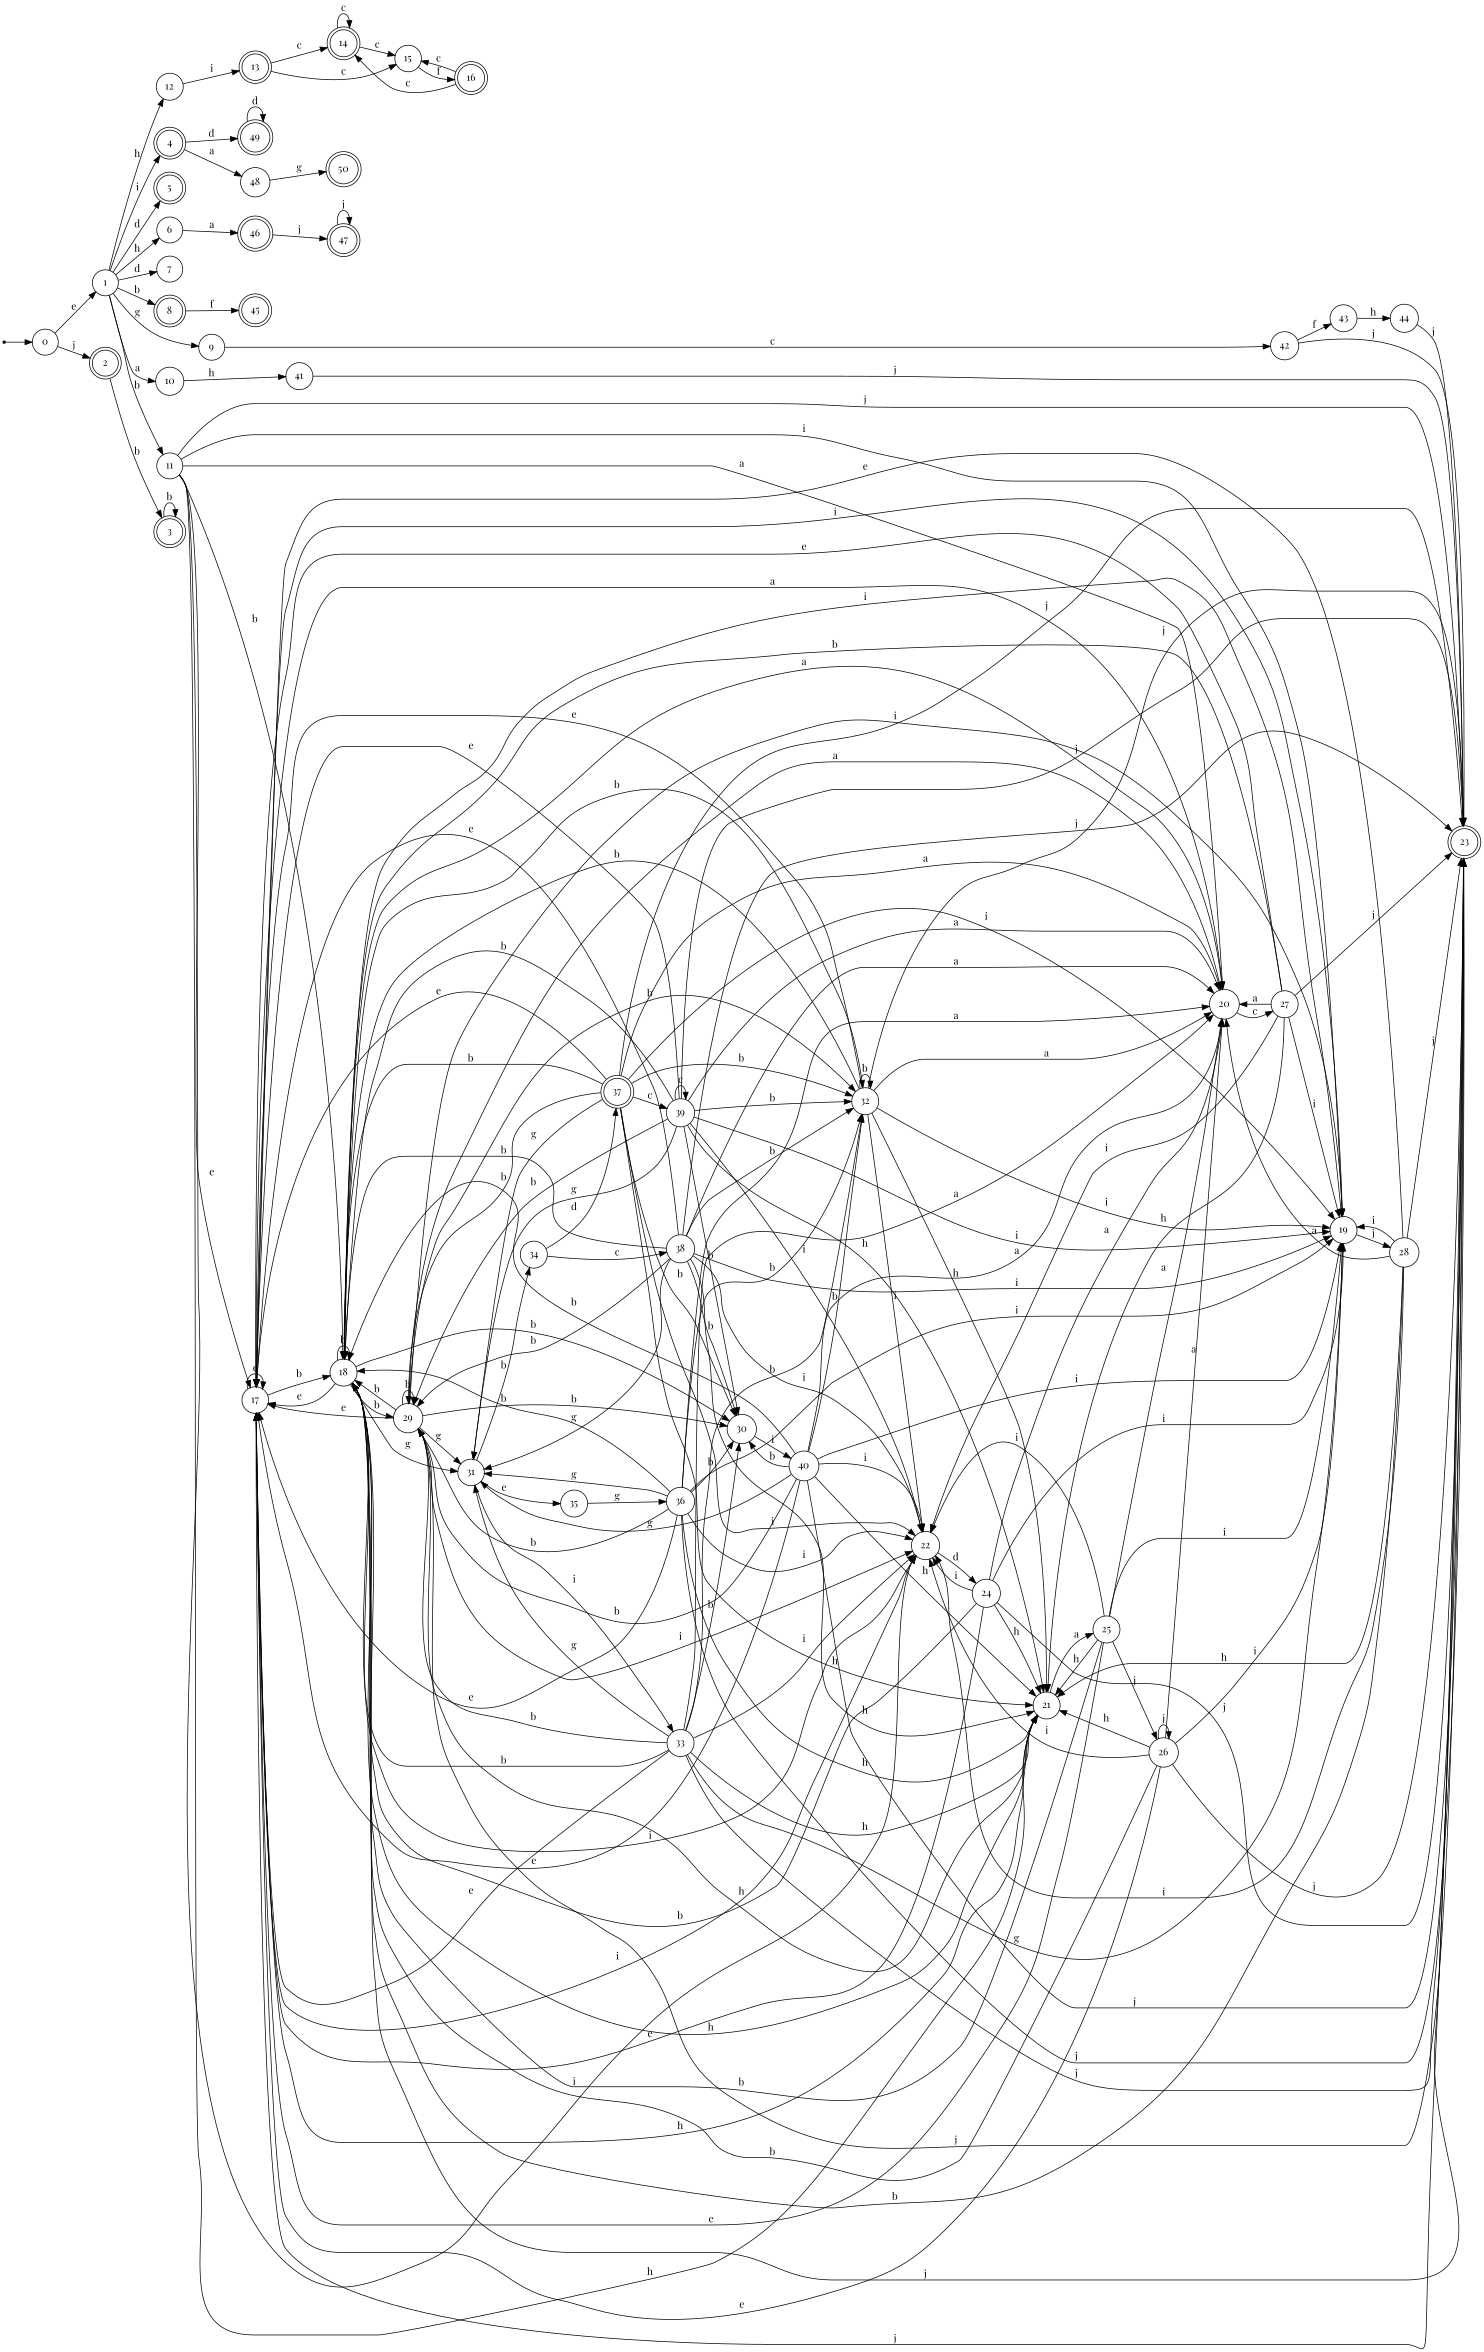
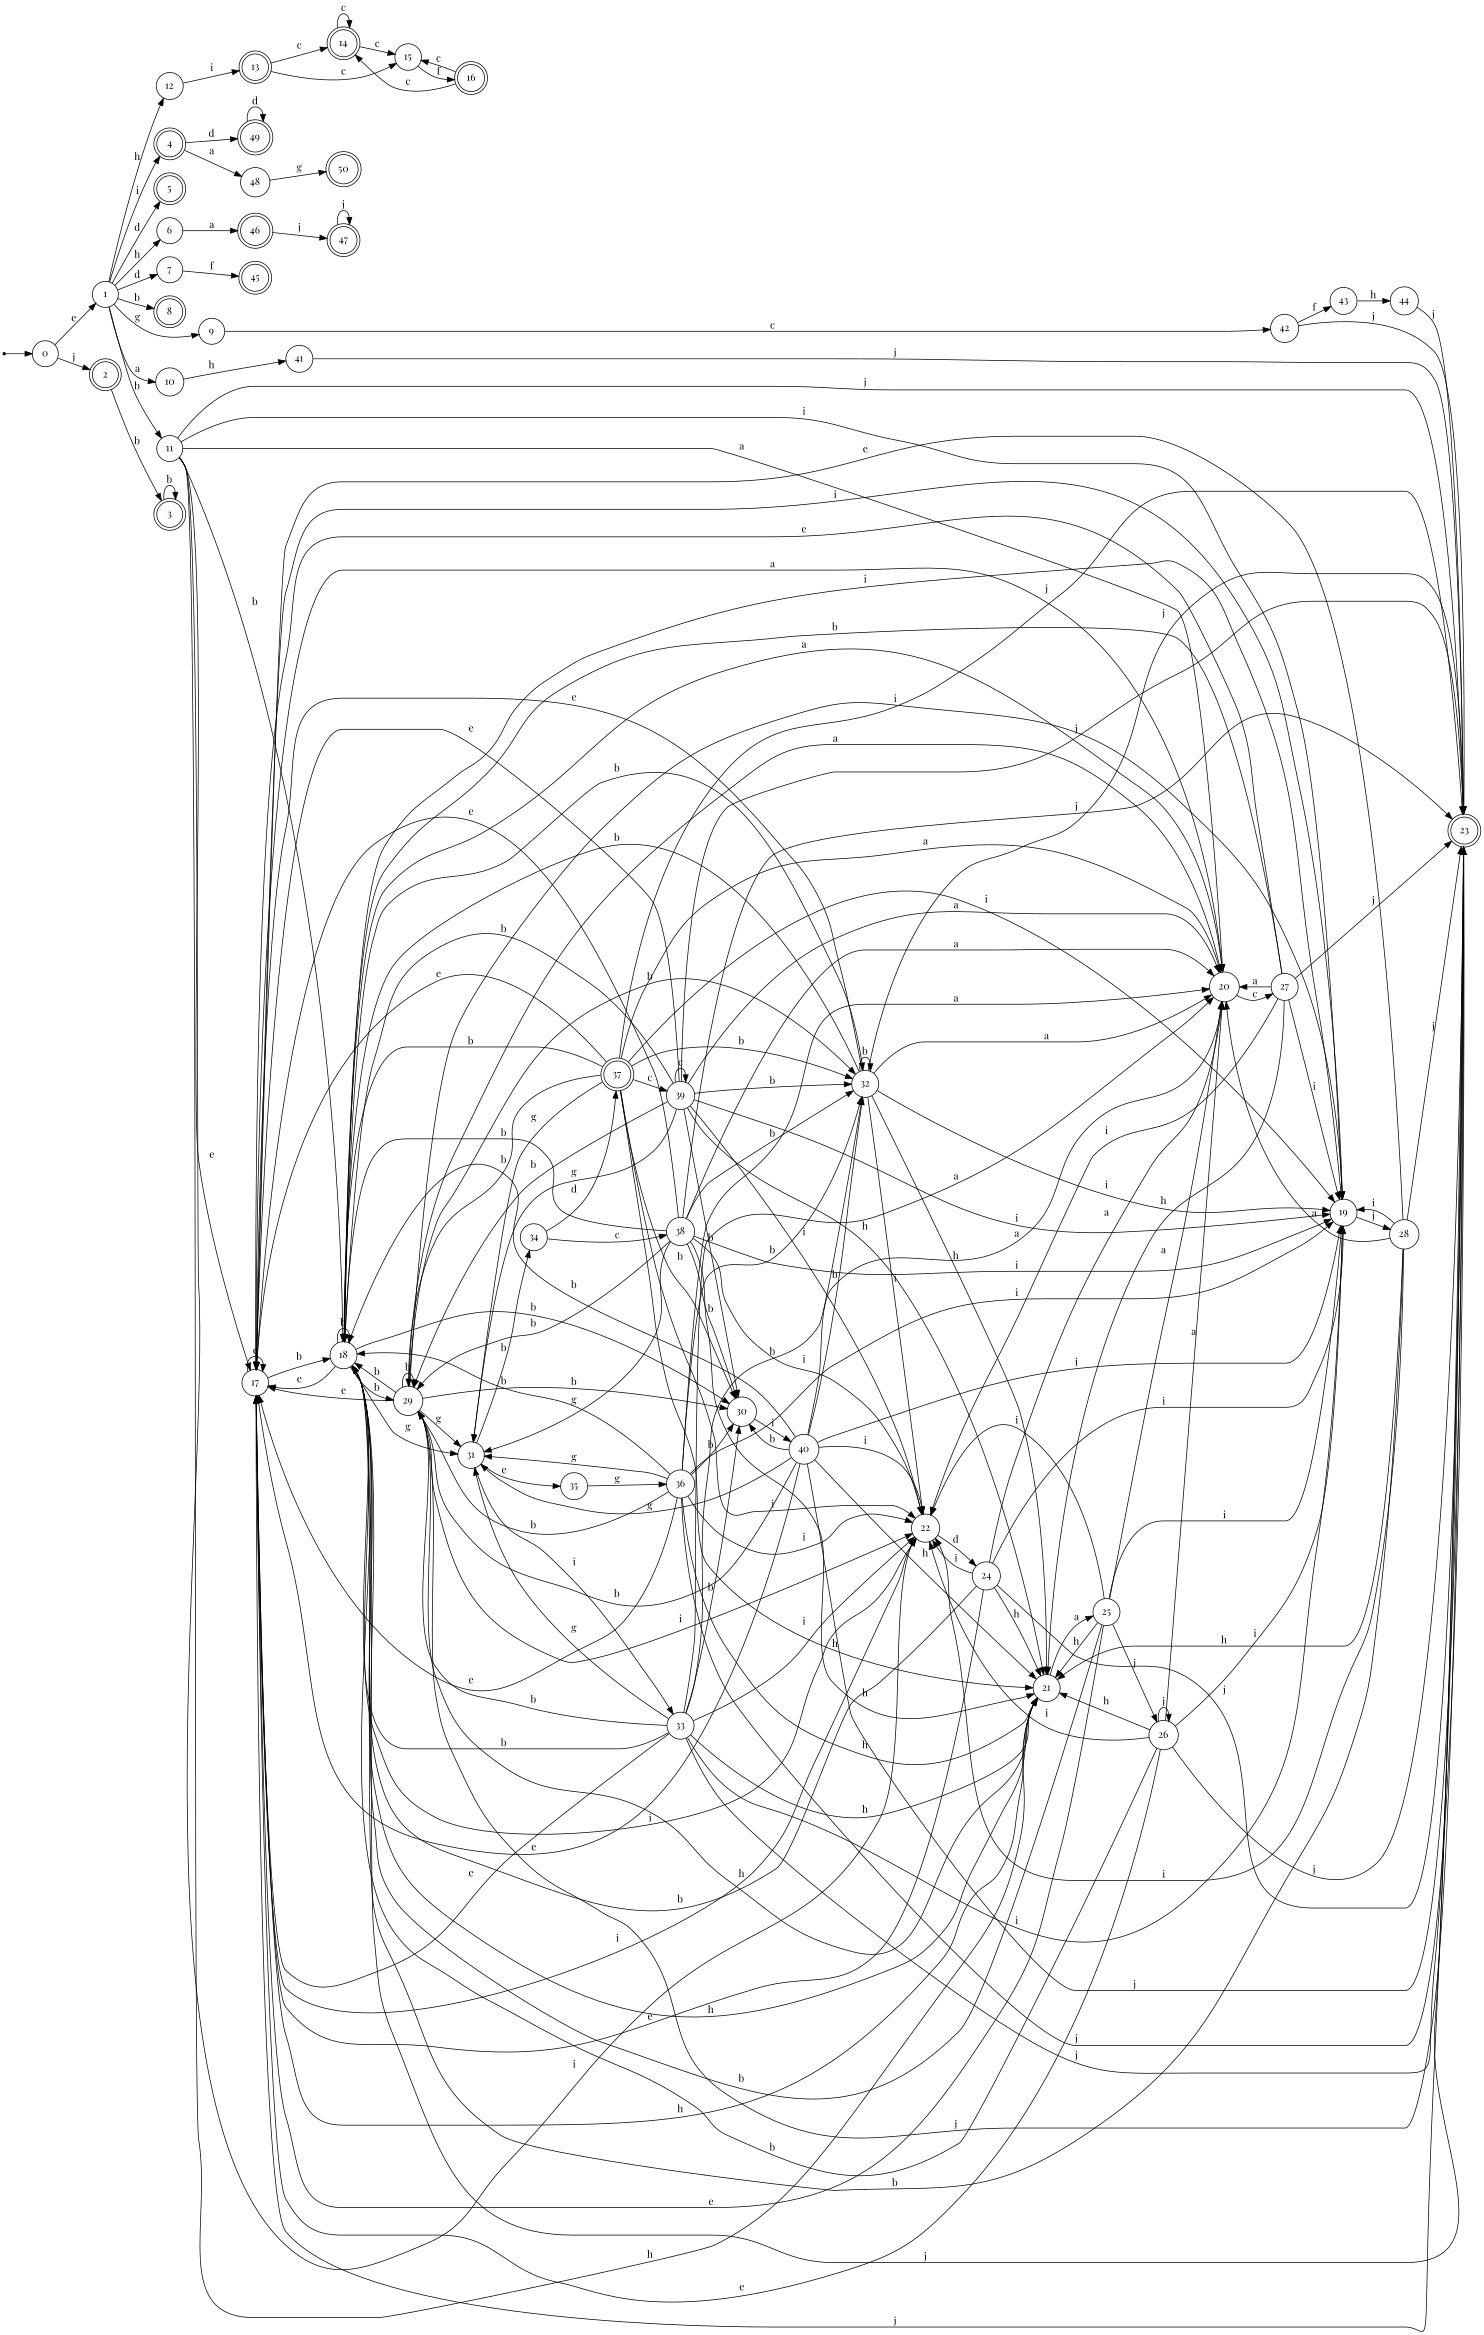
(208, 311) -> (207, 273)
(1017, 1939) -> (1017, 1921)
